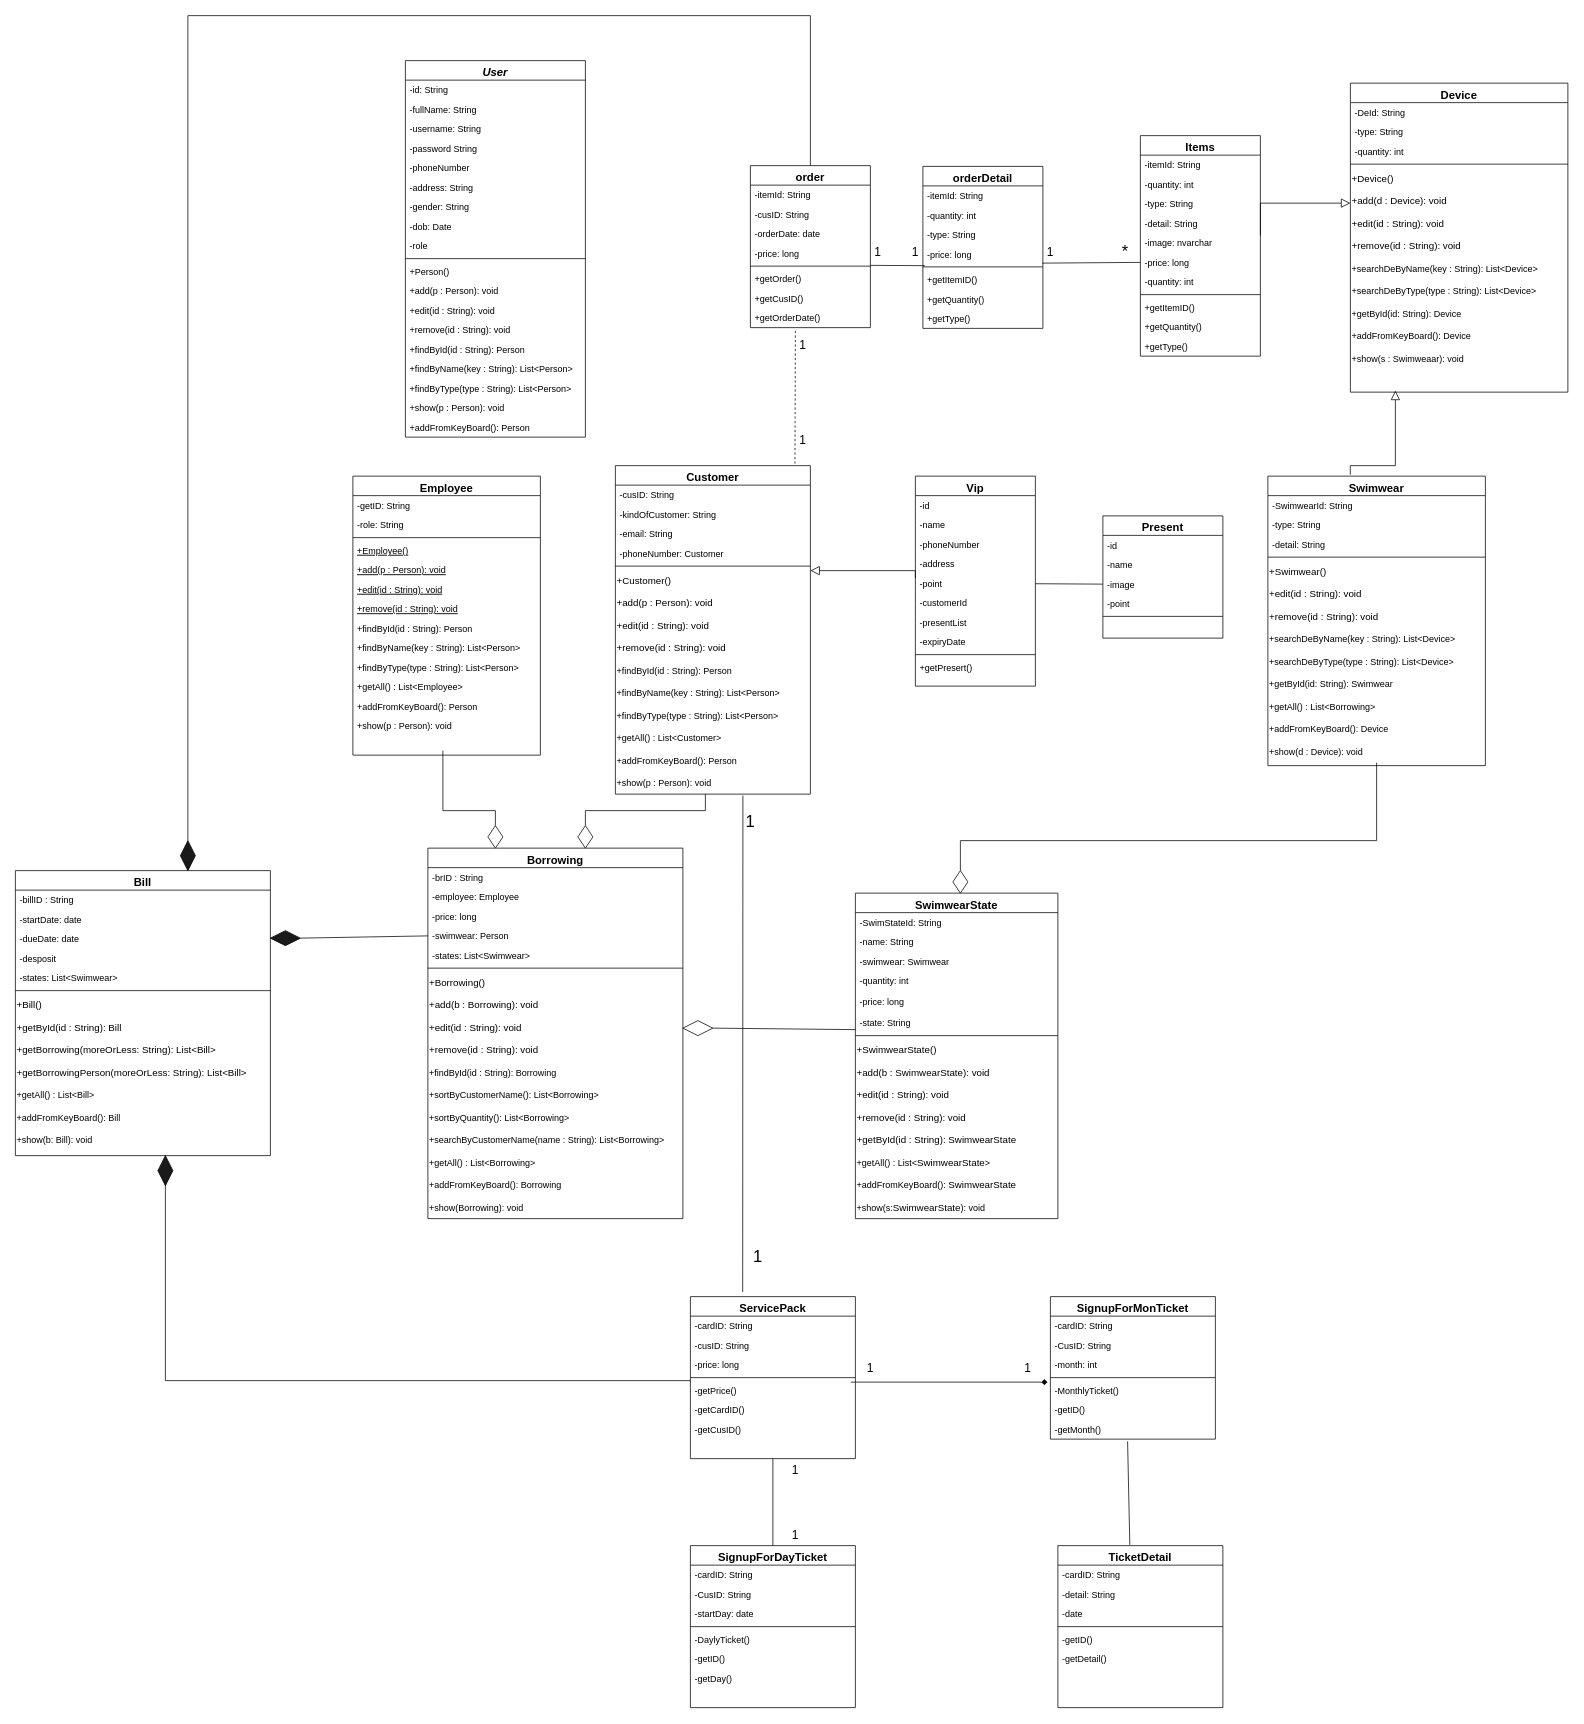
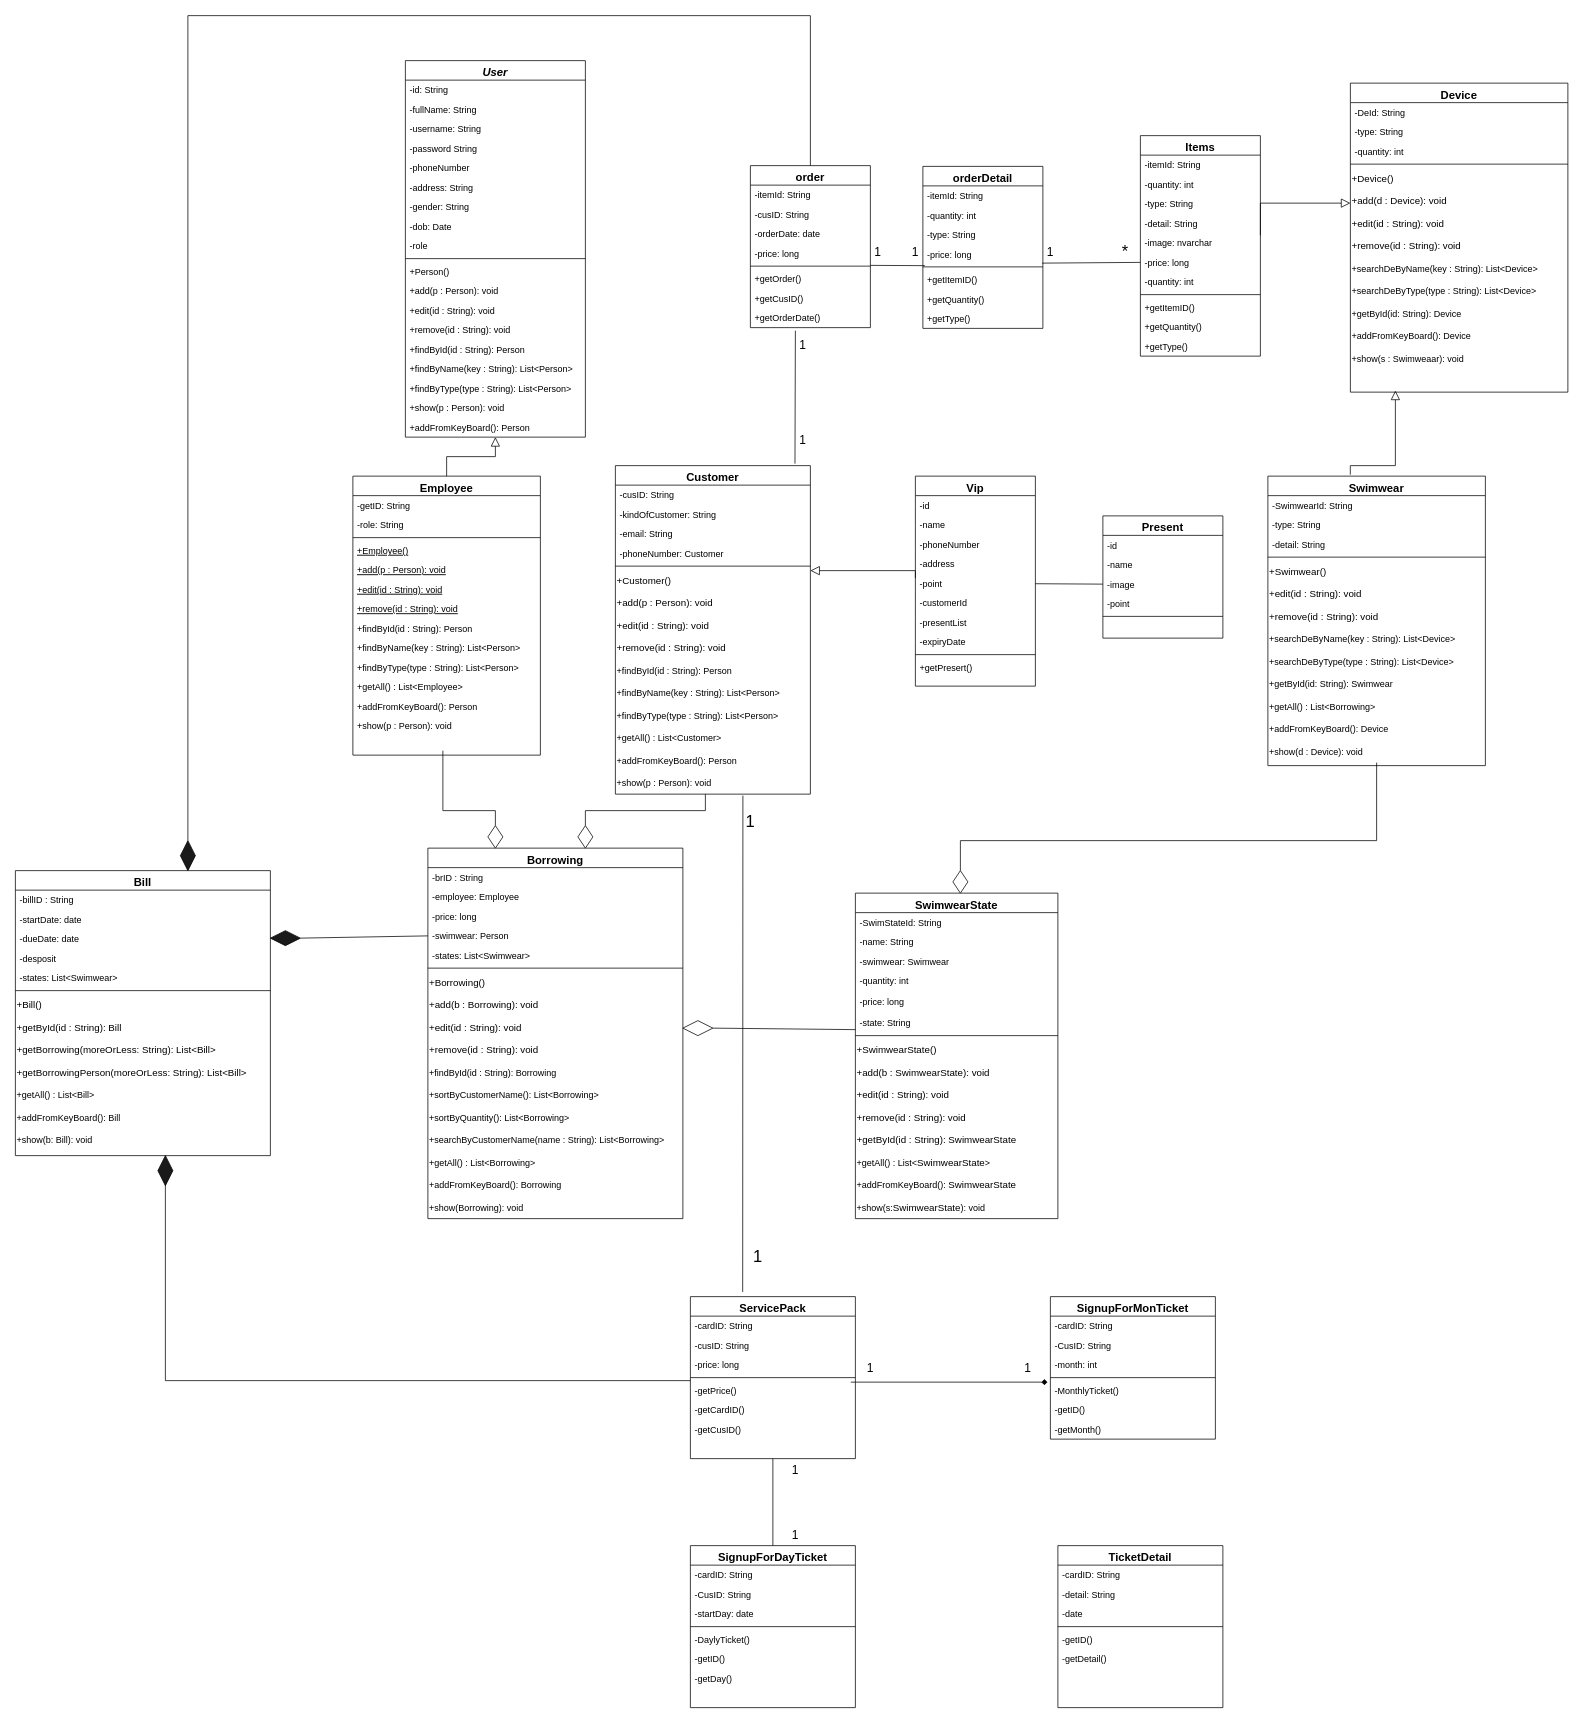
(795, 397) -> (795, 397)
none -> (466, 456)
(1129, 1493) -> none
